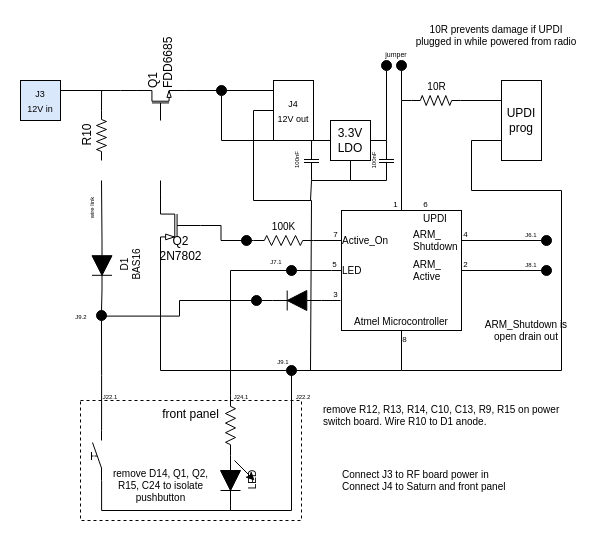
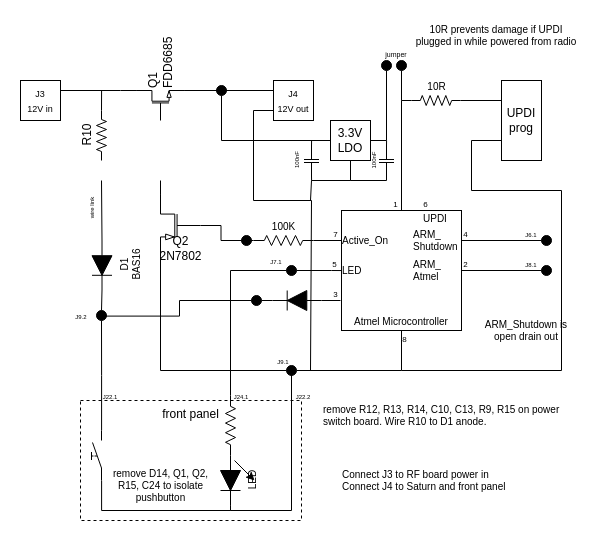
(41, 101) -> (41, 101)
(294, 111) -> (294, 101)
(429, 271) -> (426, 271)
